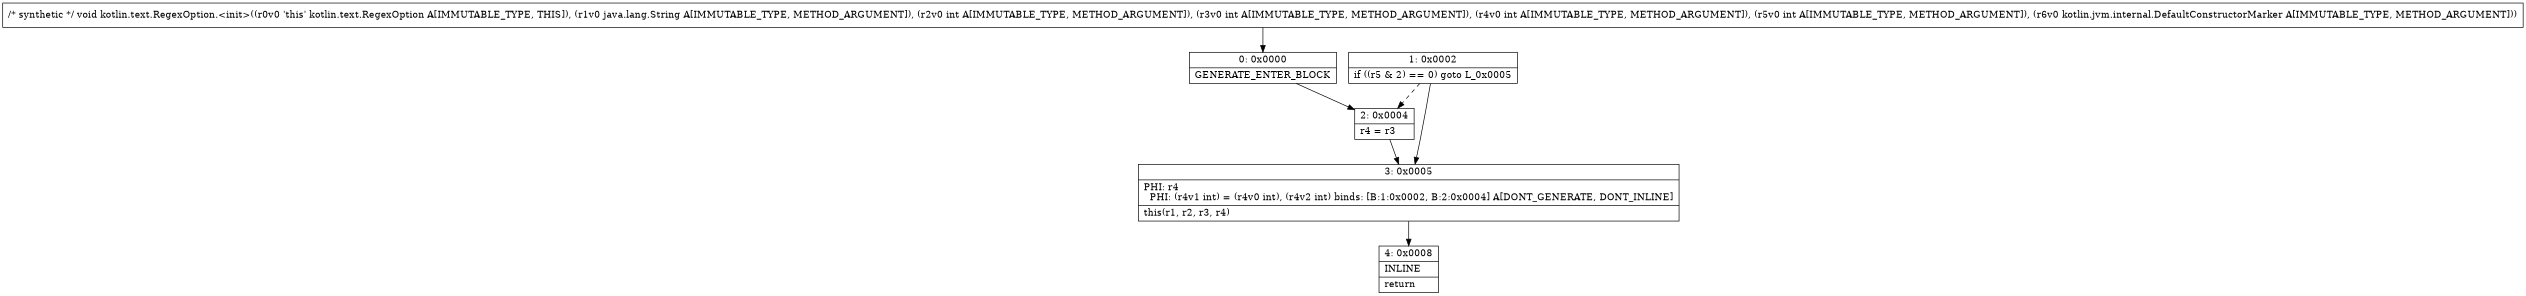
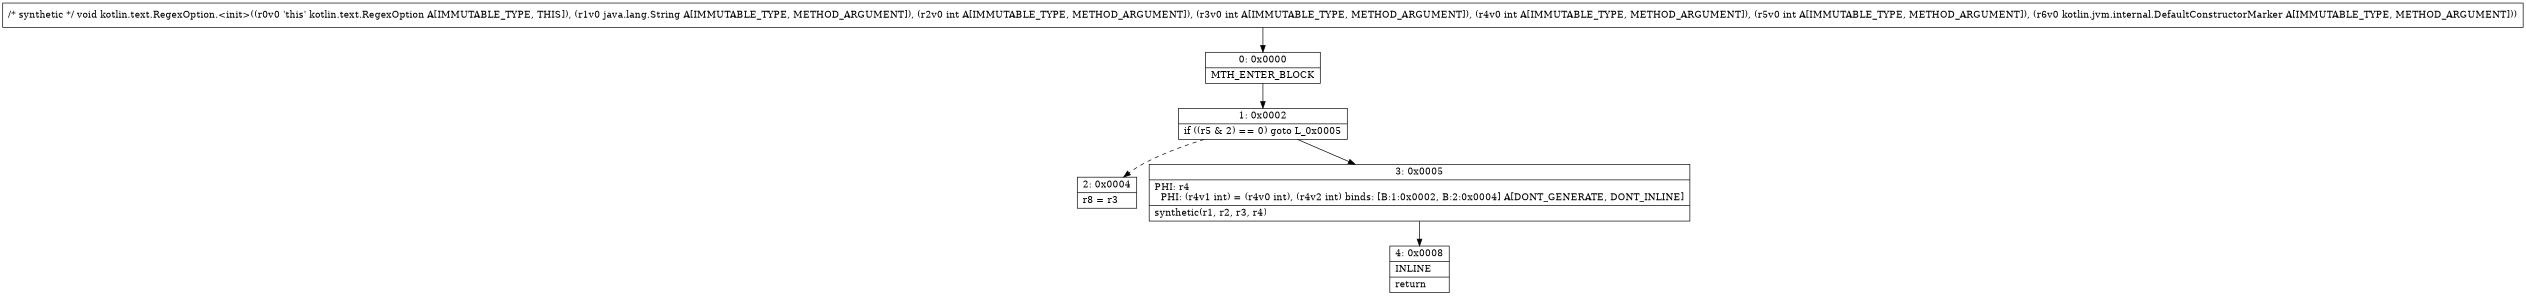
(1263, 75) -> (1263, 75)
(1322, 95) -> (1263, 92)
(1378, 131) -> (1101, 200)
(1393, 149) -> none
(1187, 213) -> (1211, 213)
